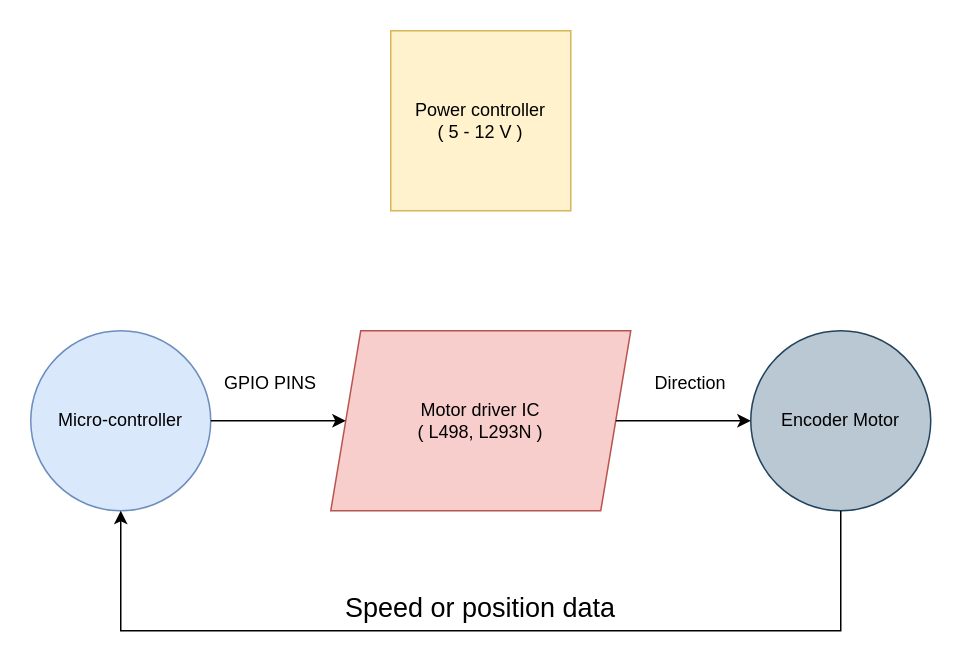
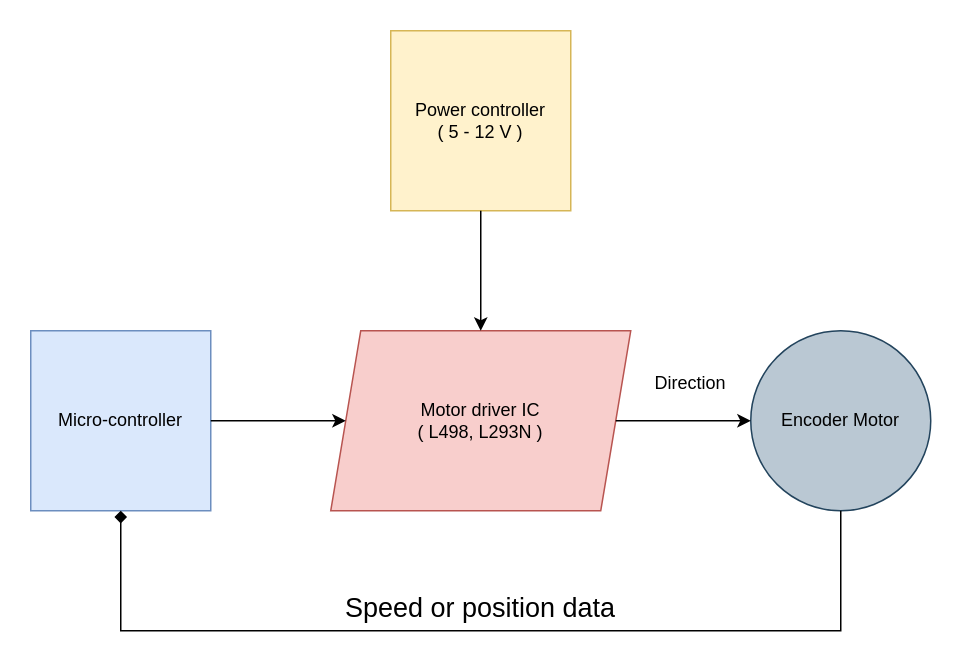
none -> (481, 266)
(271, 383) -> none
(121, 421) -> (121, 421)
(121, 522) -> (121, 523)
